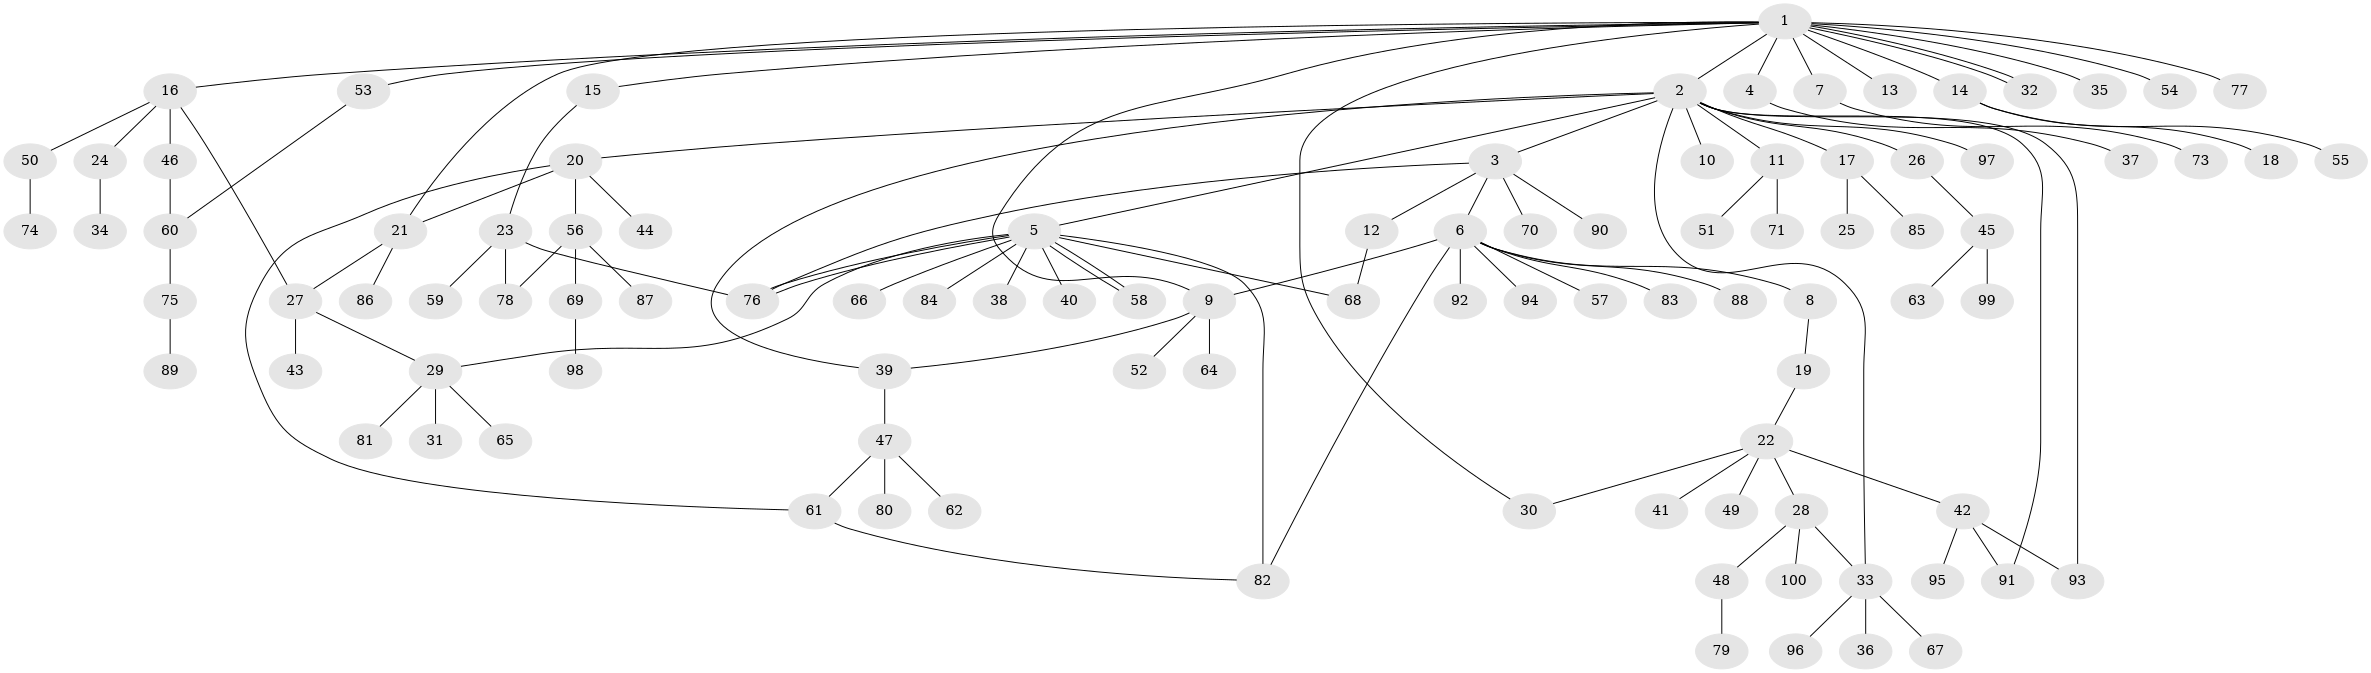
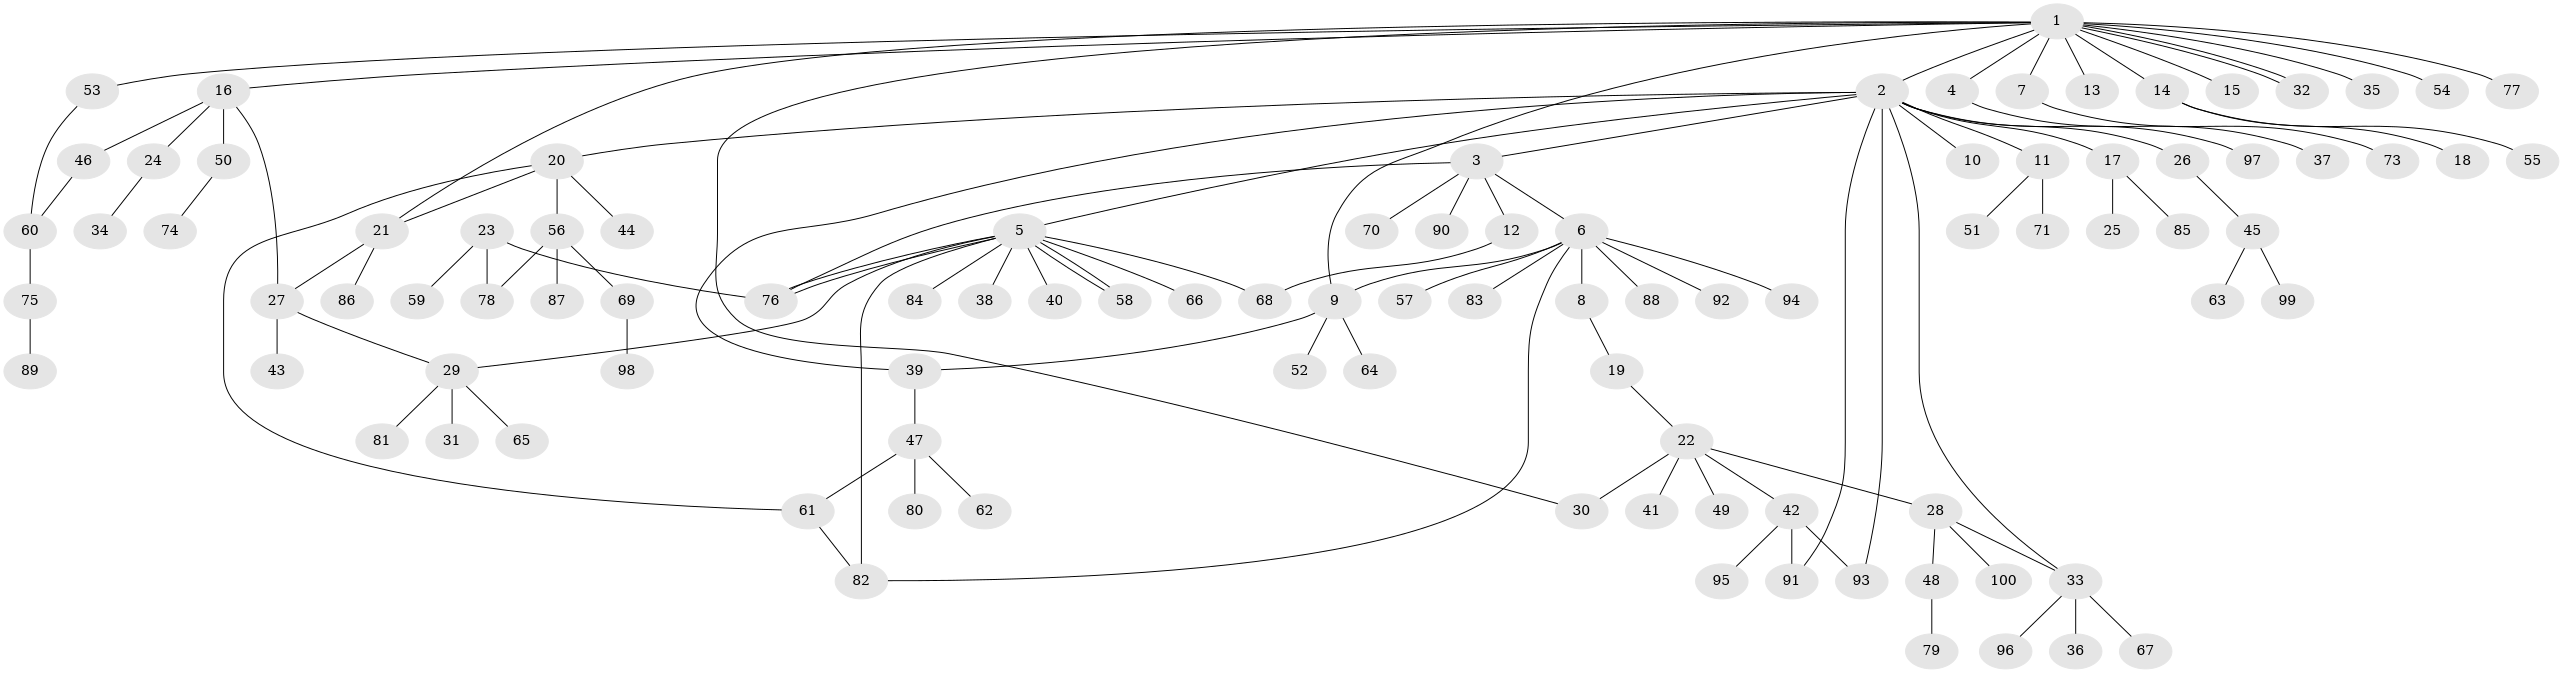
(534, 154) -> none
